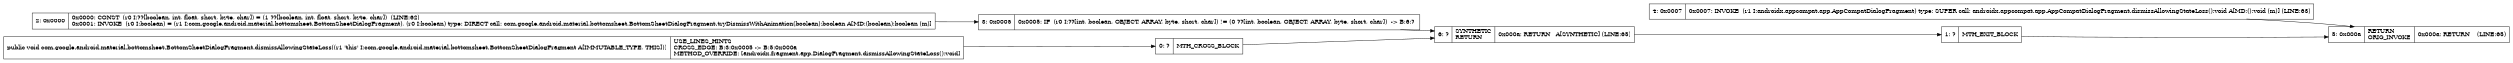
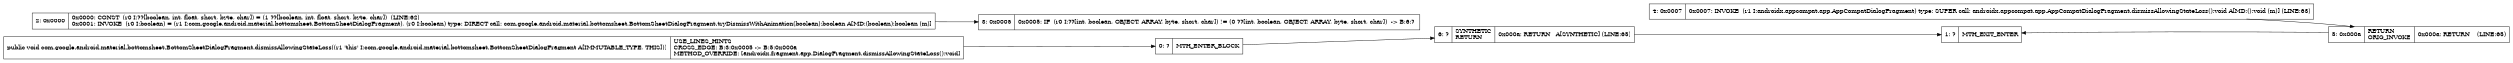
(1415, 30) -> none
(1990, 34) -> (1990, 34)
(2173, 37) -> (2177, 32)
(1208, 46) -> (1208, 46)
